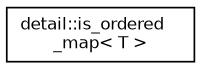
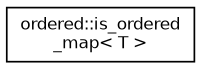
(101, 35) -> (101, 35)
